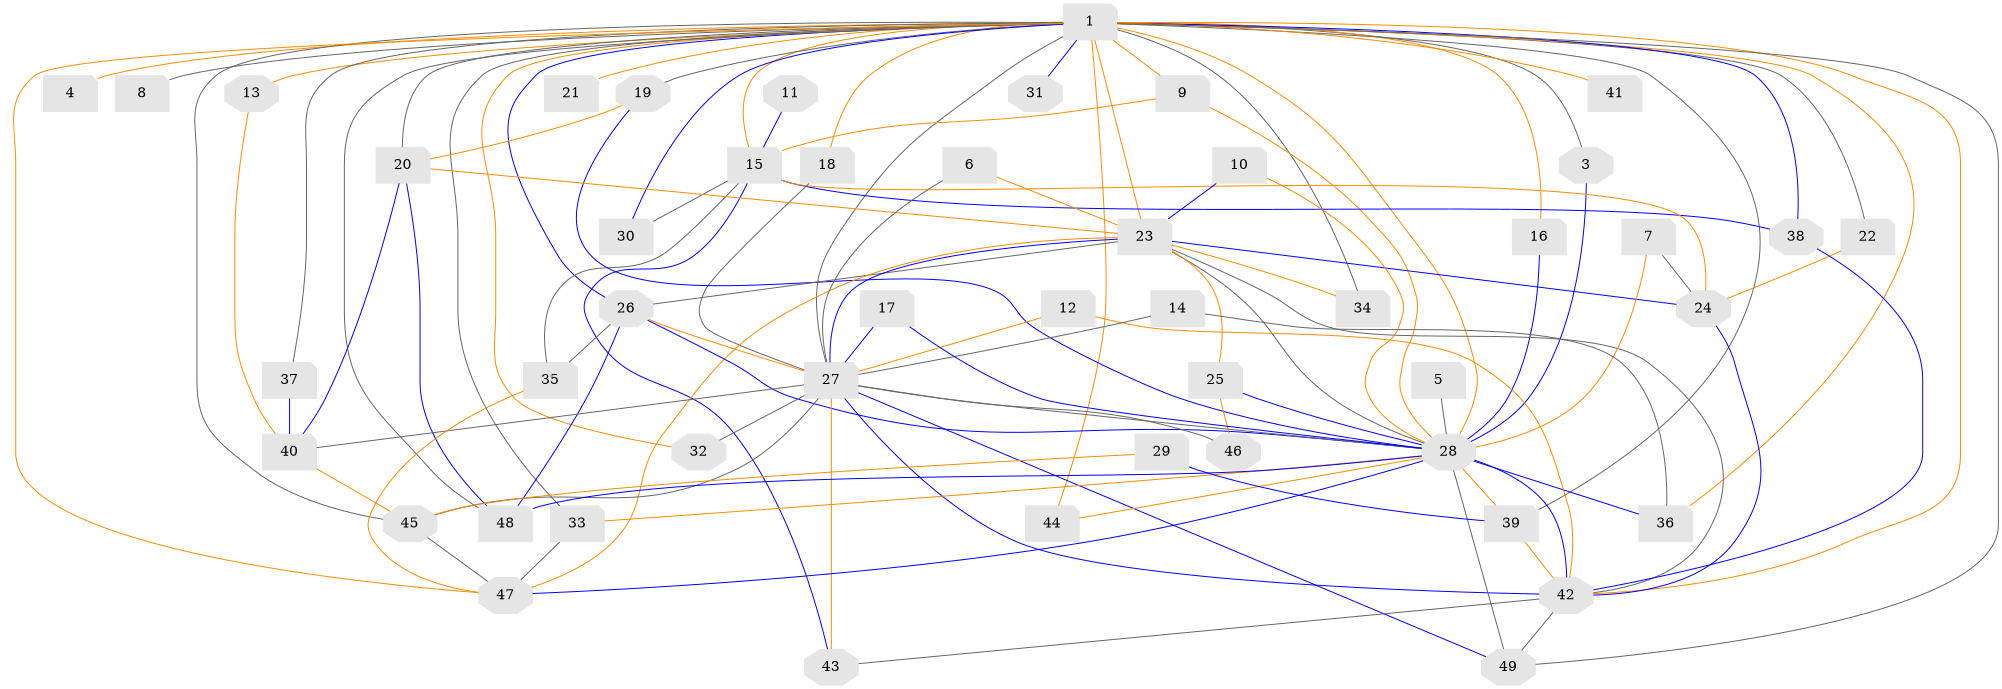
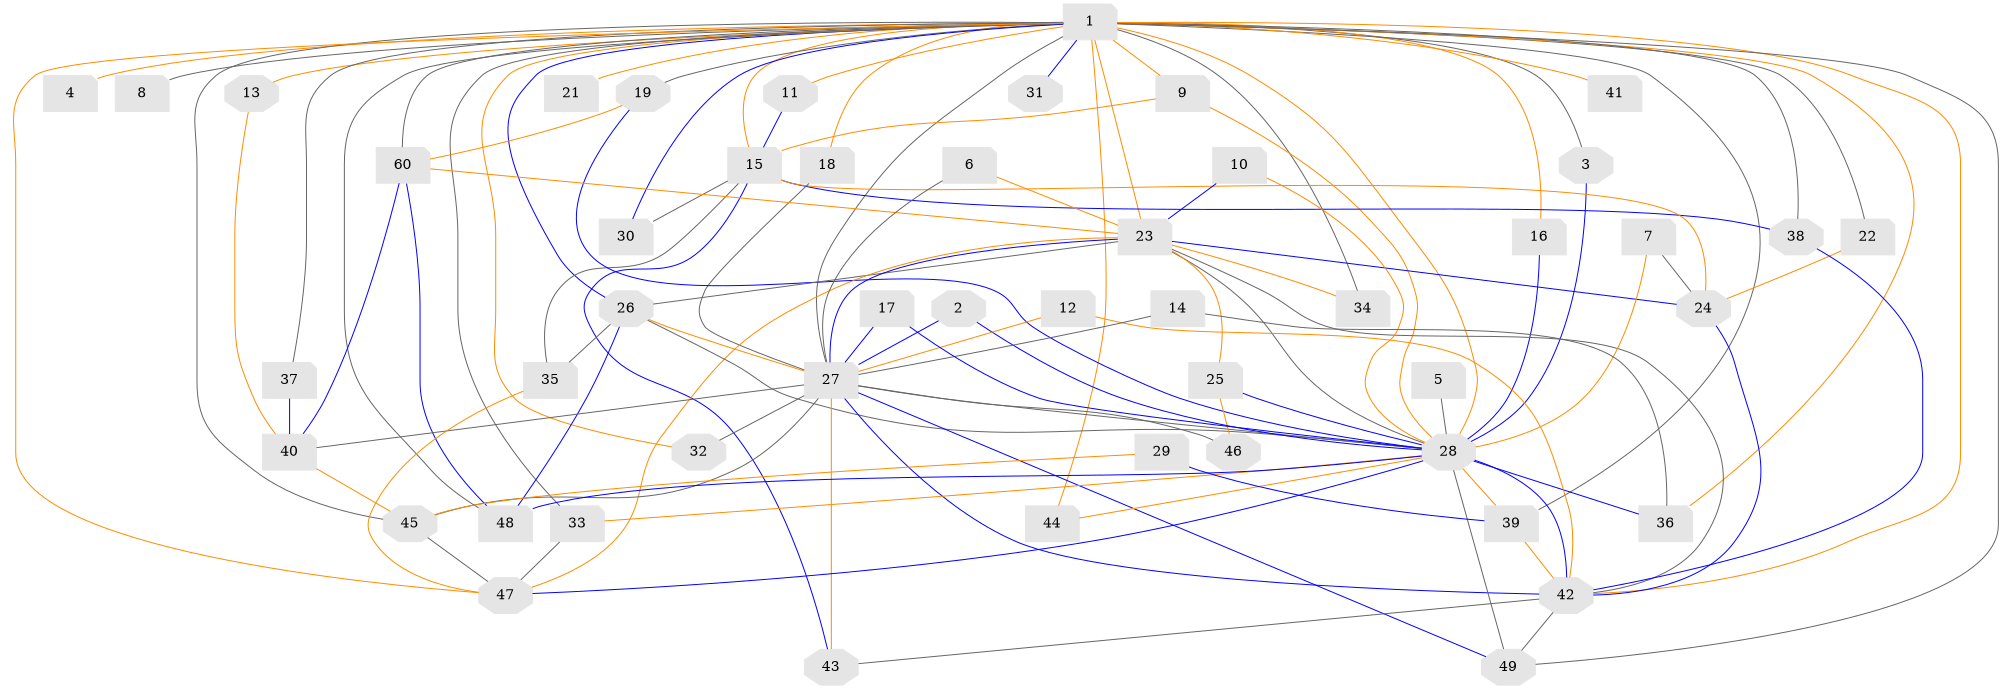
(1515, 38) -> (1515, 38)
none -> (936, 49)
(403, 165) -> (403, 165)
none -> (959, 309)
(1023, 432) -> (1023, 432)
